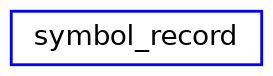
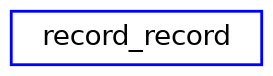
(136, 38) -> (136, 38)
